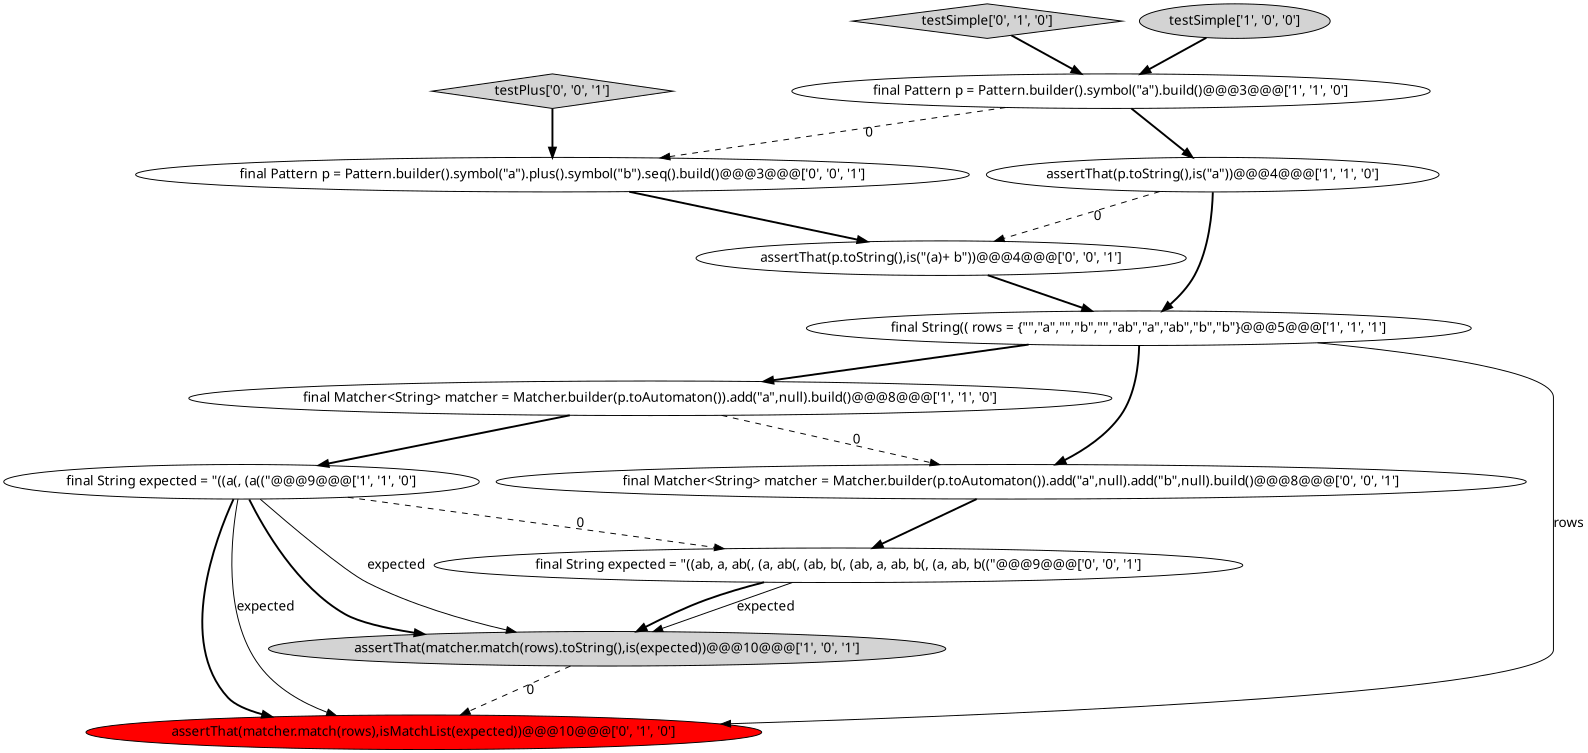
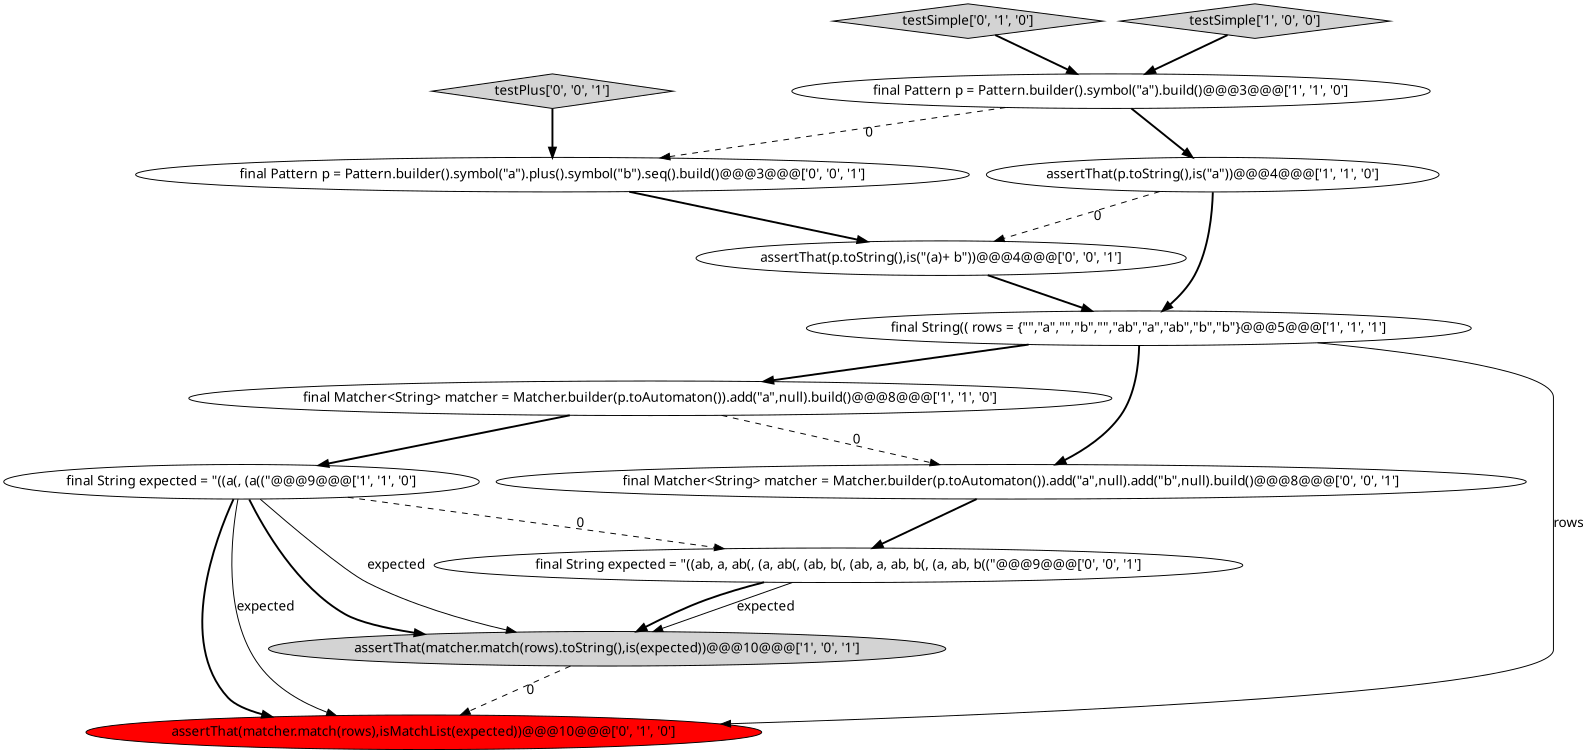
(1235, 21) -> (1255, 21)
